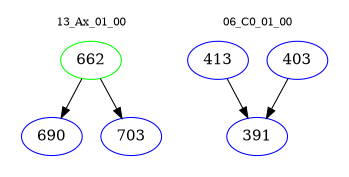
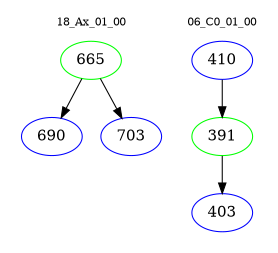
(92, 23) -> (92, 23)
(91, 60) -> (91, 60)
(218, 60) -> (222, 60)
(280, 94) -> (222, 169)
(257, 137) -> (222, 137)
